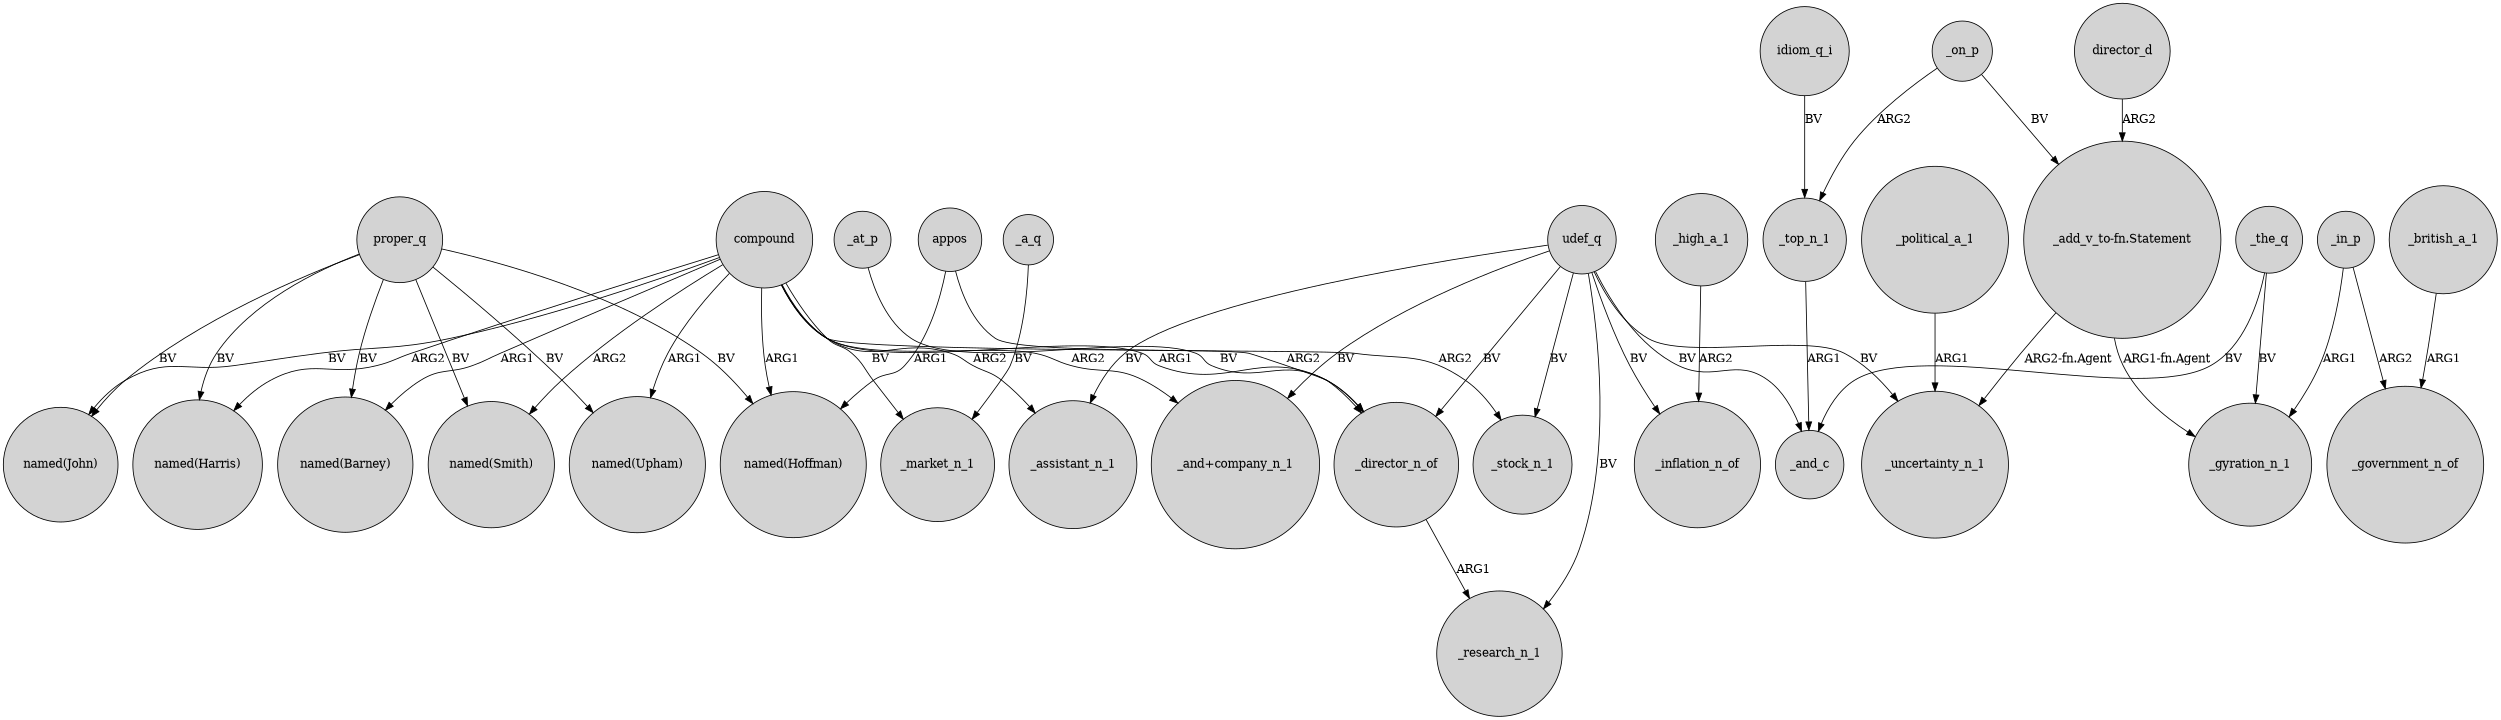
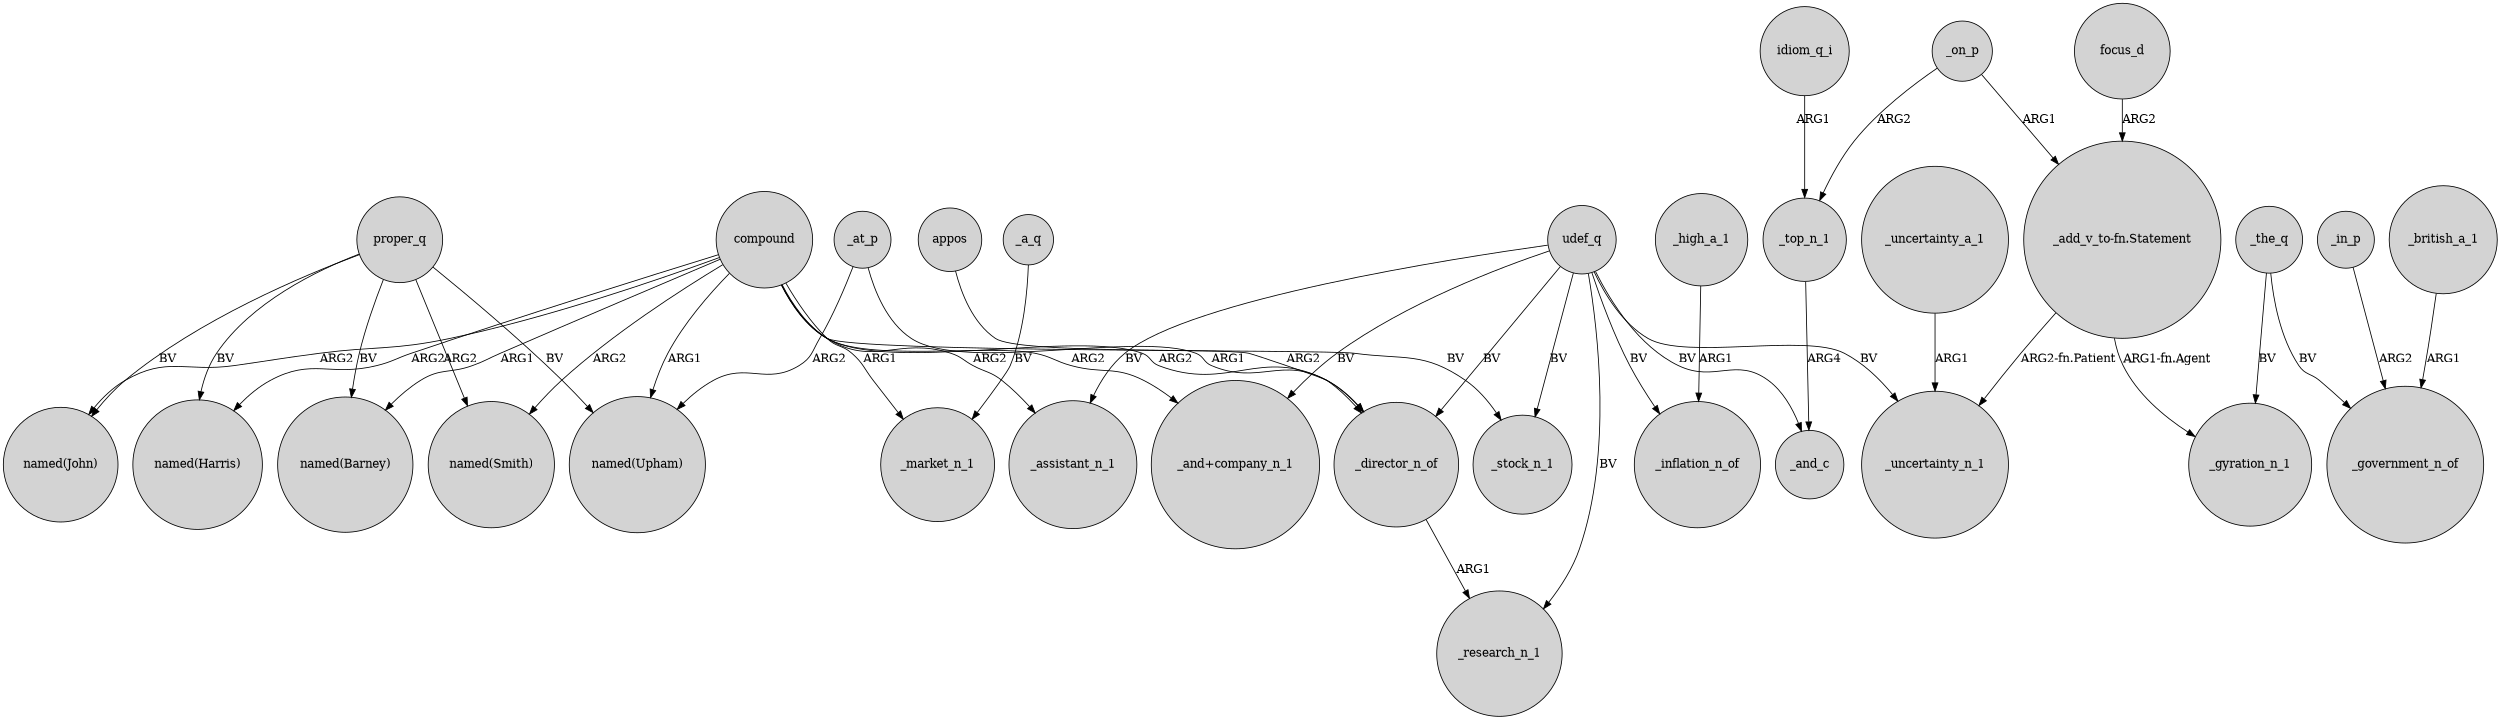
(2122, 51) -> (2122, 51)
(1813, 120) -> (1813, 120)
(2039, 120) -> (2039, 120)
(1935, 240) -> (1935, 240)
(2328, 342) -> none
(337, 359) -> (337, 359)
(460, 359) -> (460, 359)
(880, 359) -> (880, 359)
(1176, 359) -> (1176, 359)
(1228, 359) -> (1228, 359)
(1455, 359) -> (1455, 359)
(1716, 359) -> (1716, 359)
(1824, 359) -> (1824, 359)
(2068, 359) -> (2068, 359)
none -> (793, 368)
(2060, 374) -> (2290, 349)
(793, 465) -> none
